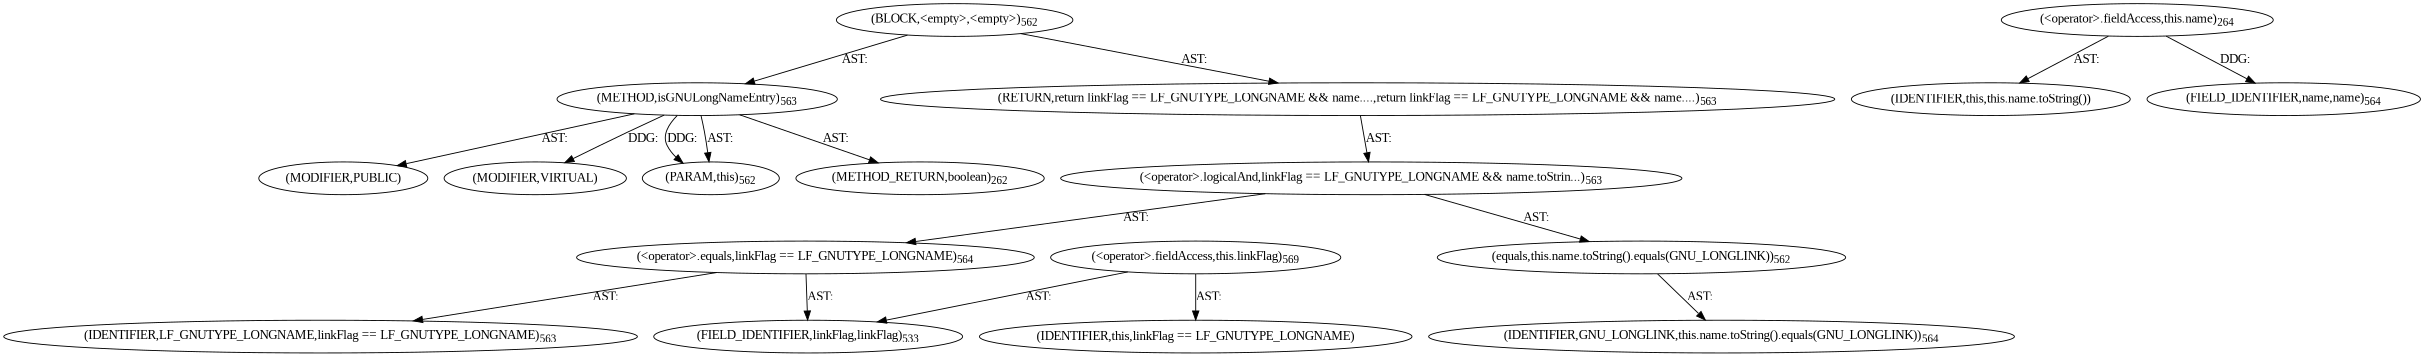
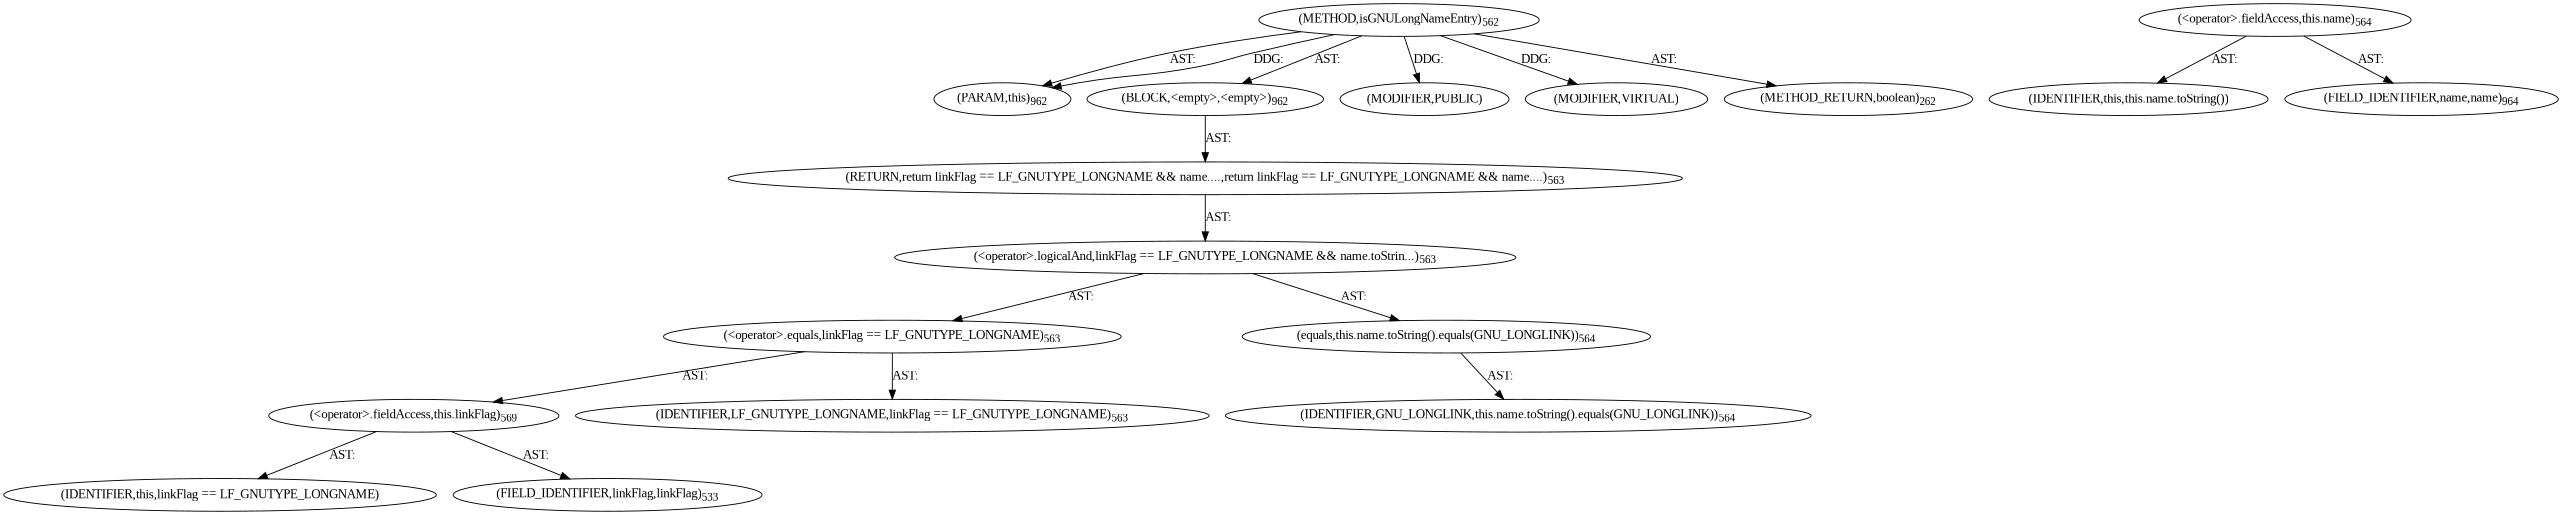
(1030, 19) -> (1280, 98)
(2226, 19) -> (2364, 19)
(831, 58) -> (1306, 58)
(2237, 60) -> (2373, 60)
(789, 98) -> (1491, 19)
(2373, 98) -> (2511, 98)
(557, 139) -> (1430, 60)
(748, 177) -> (1039, 98)
(966, 256) -> (1052, 335)
(1782, 256) -> (1587, 335)
(807, 292) -> (653, 376)
